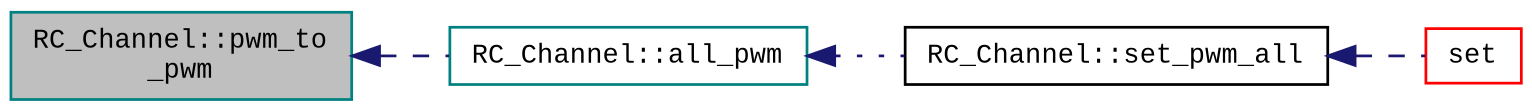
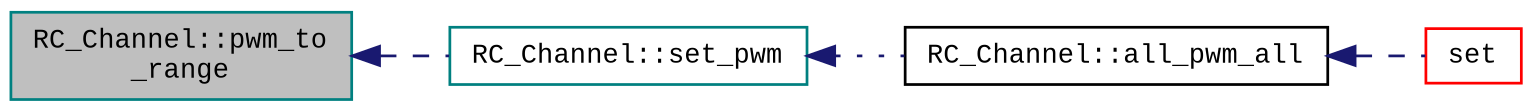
(181, 56) -> (181, 56)
(628, 56) -> (628, 56)
(1116, 56) -> (1116, 56)
